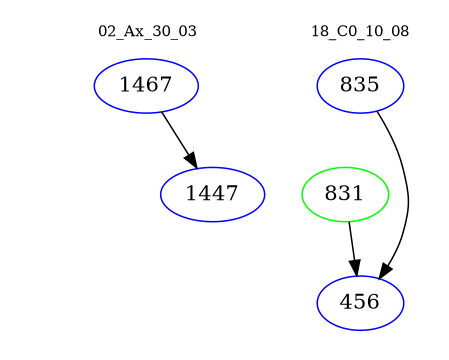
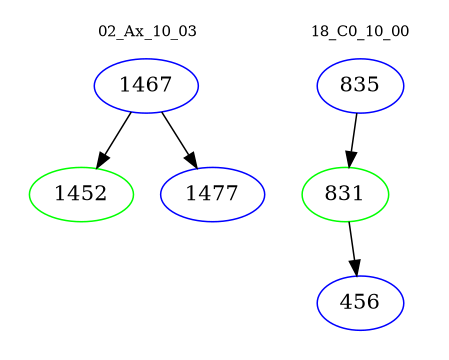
(148, 32) -> (148, 32)
(360, 32) -> (360, 32)
(407, 188) -> (354, 132)
none -> (81, 195)
(213, 195) -> (213, 195)
